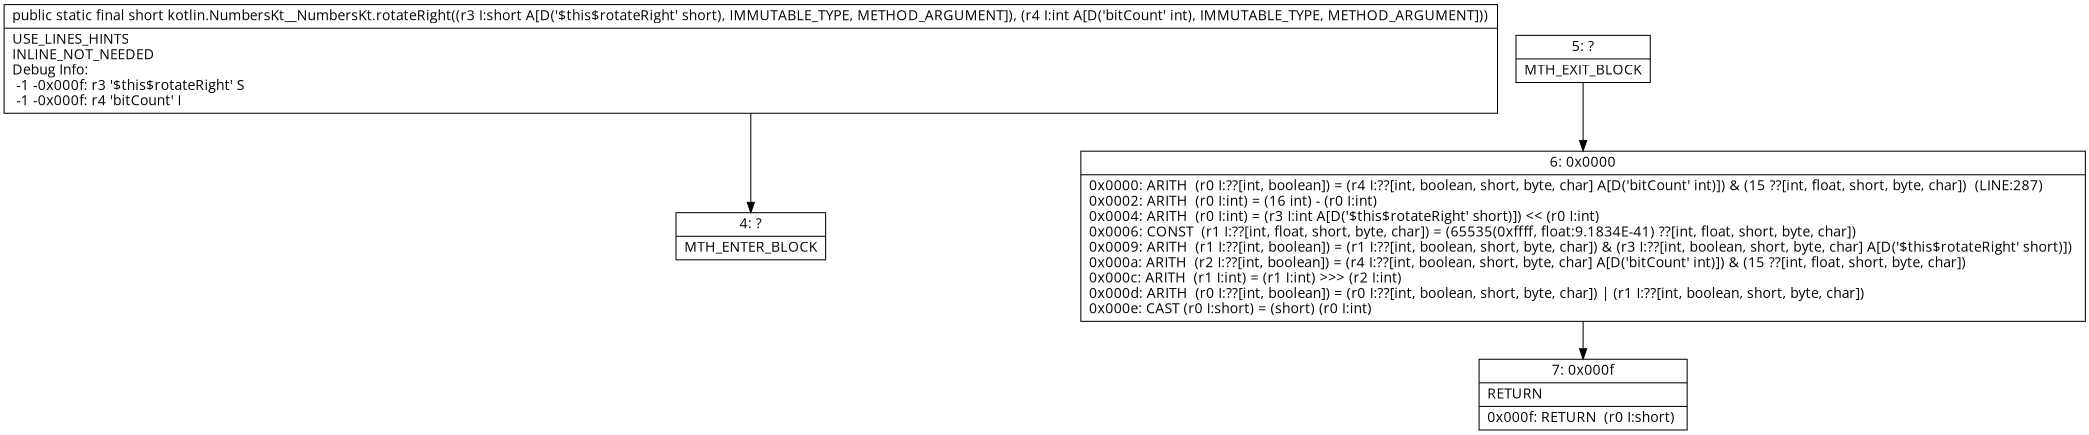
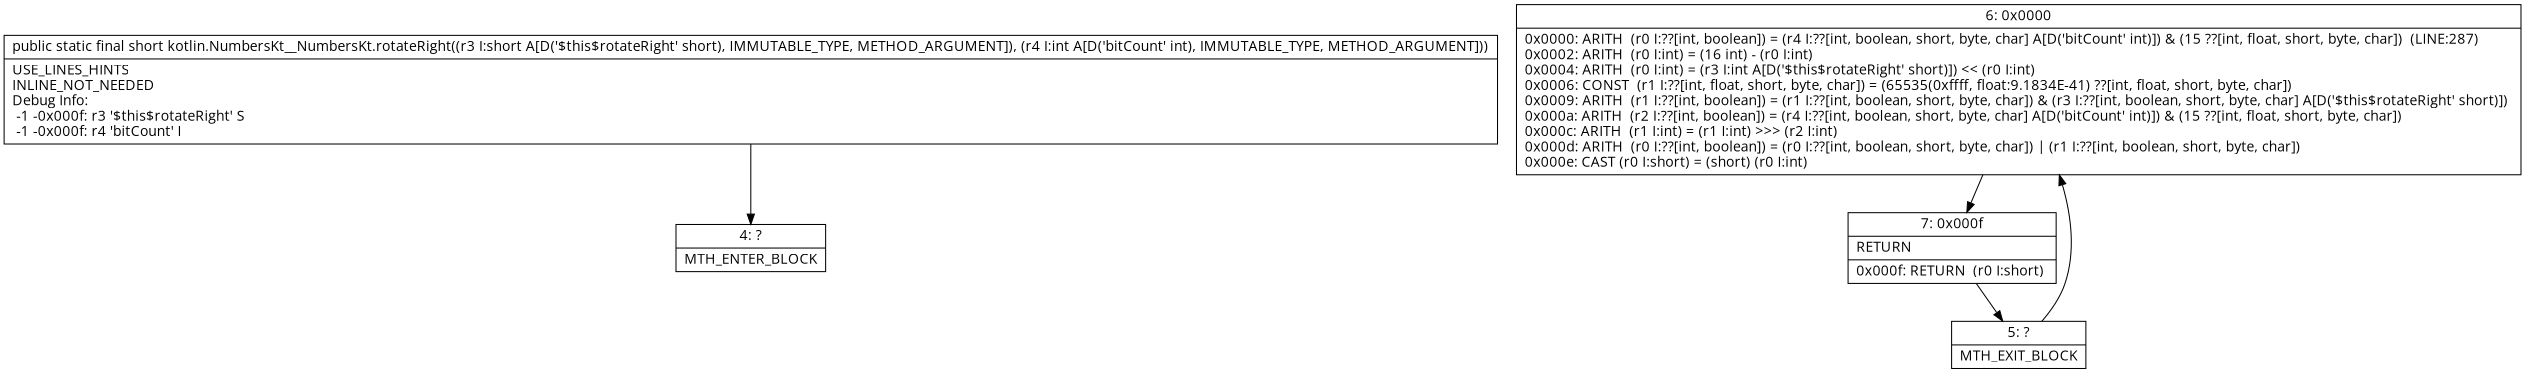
none -> (1987, 298)
